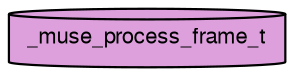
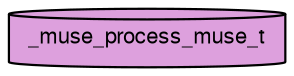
(147, 38) -> (147, 38)
